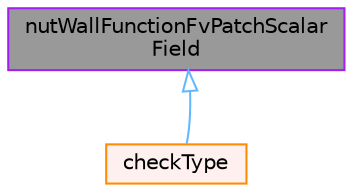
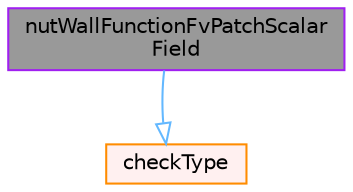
(190, 118) -> (162, 97)
